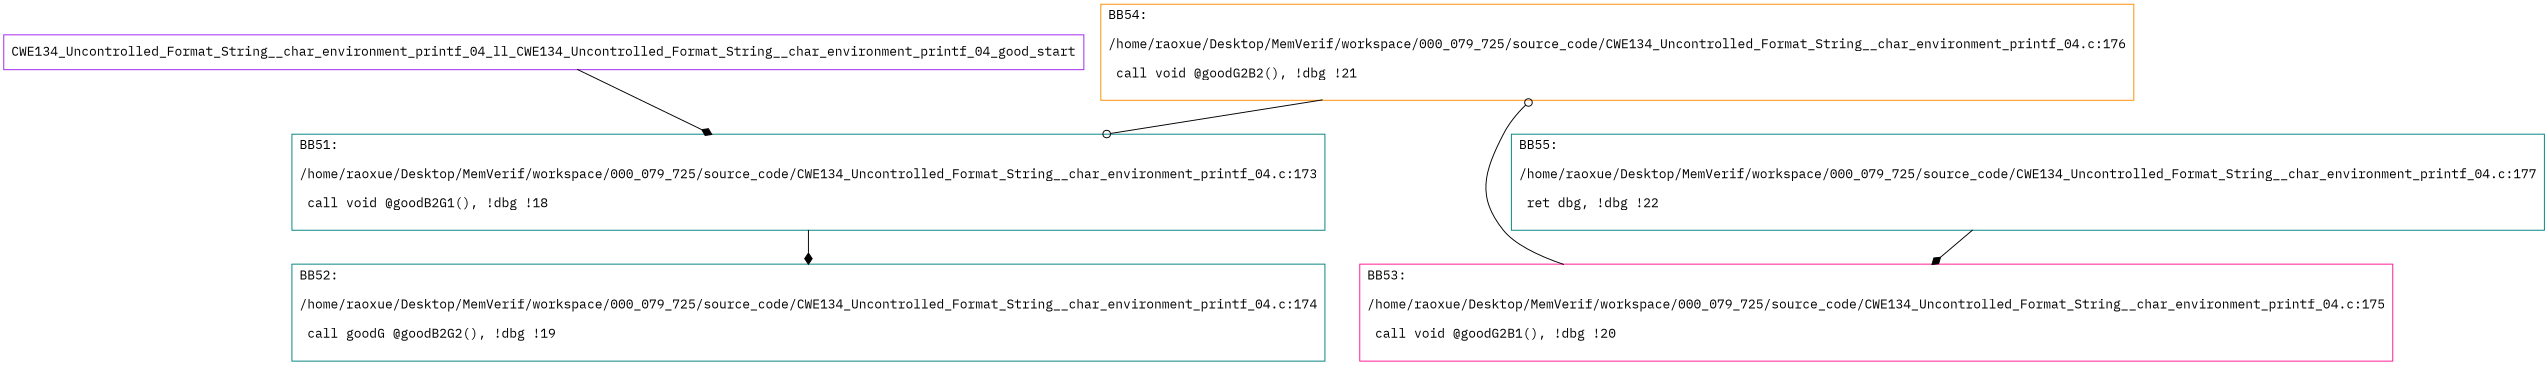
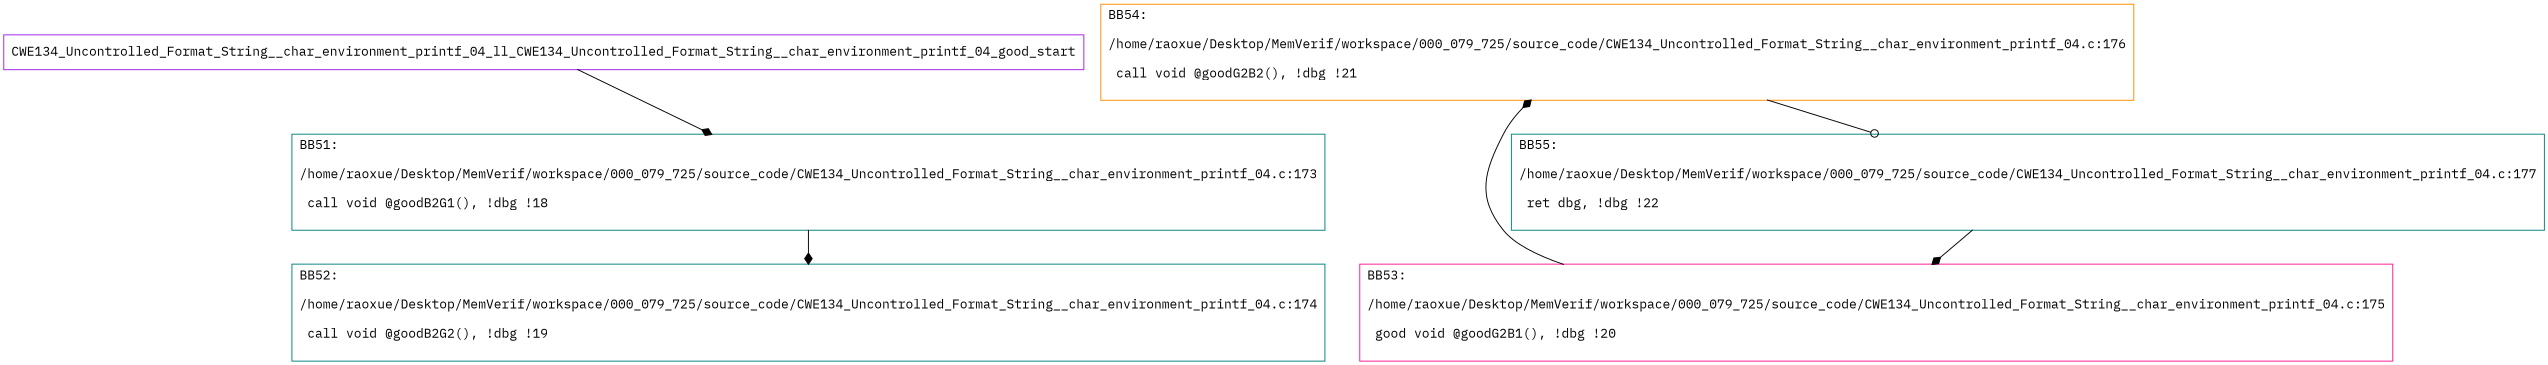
(1217, 117) -> (1819, 116)
(1488, 199) -> (1488, 199)
(428, 334) -> (424, 334)
(1492, 334) -> (1492, 334)
